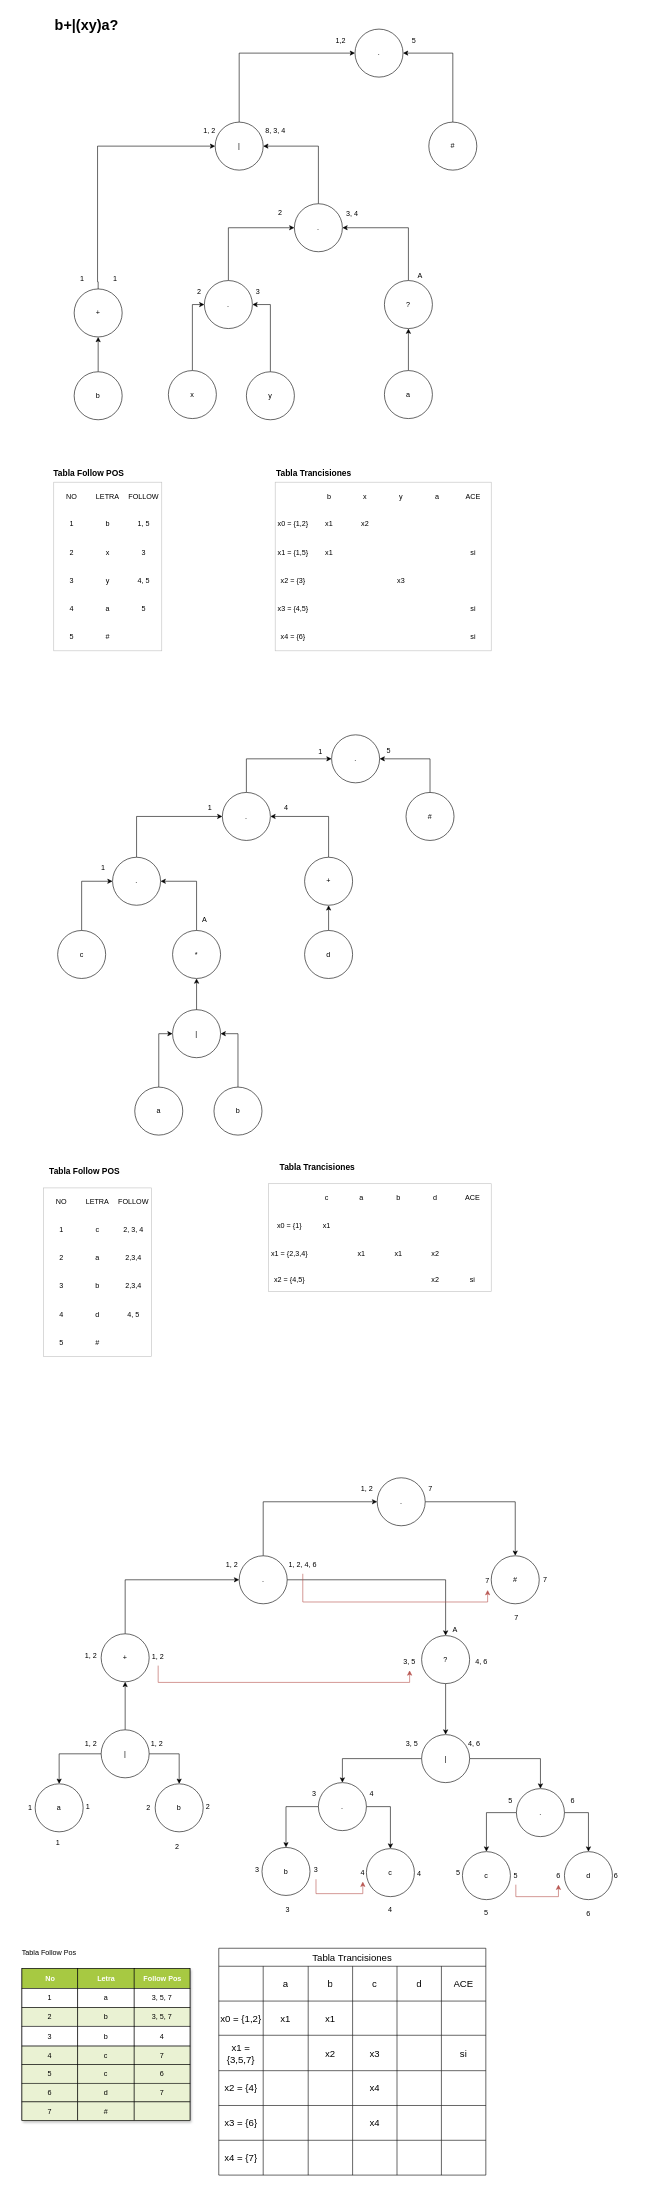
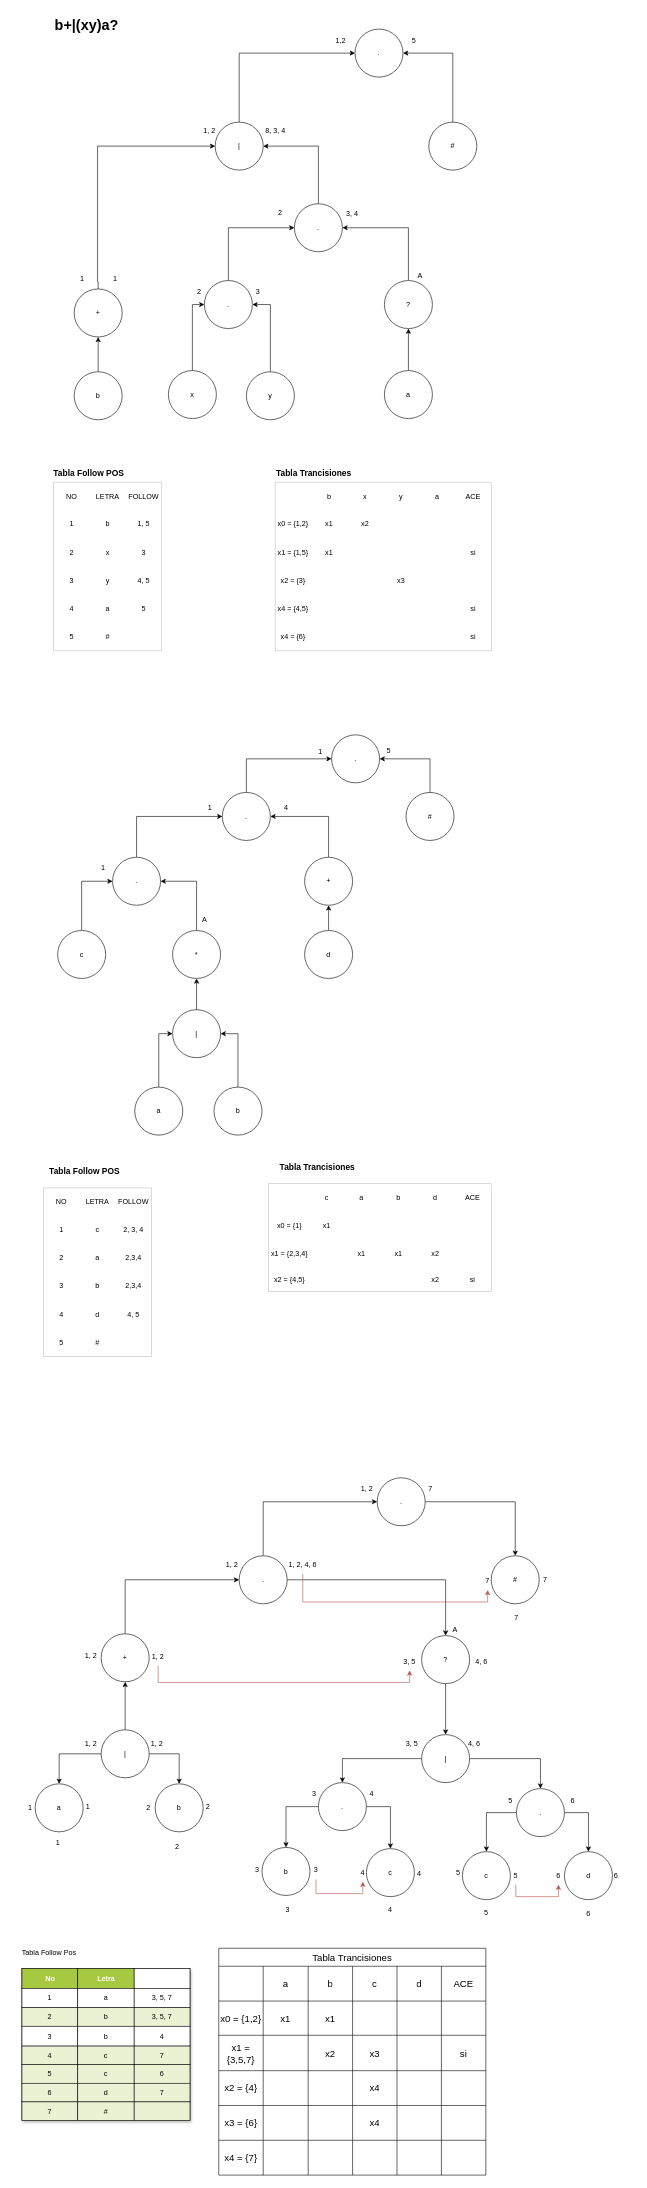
(293, 609) -> (293, 609)
(162, 1978) -> (162, 1978)
